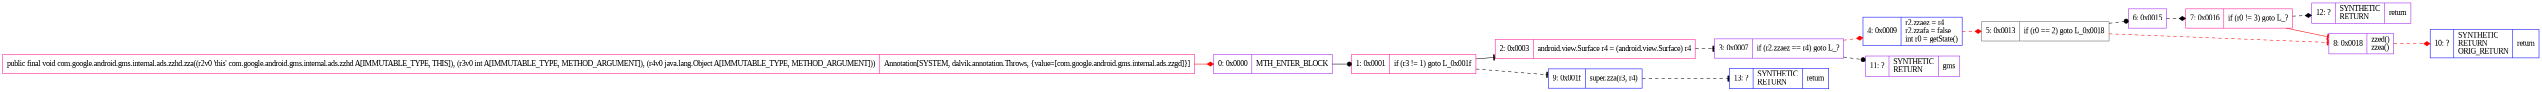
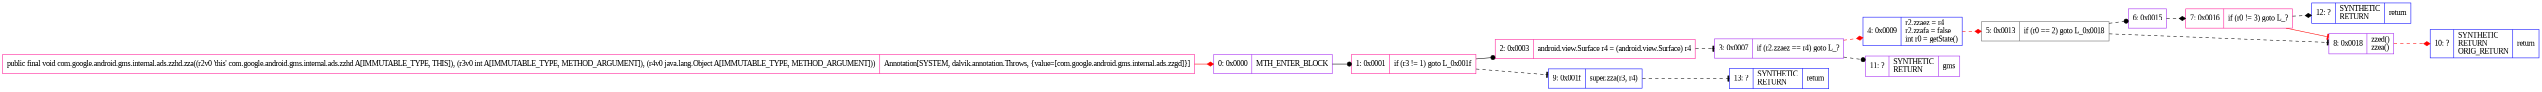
(2361, 13) -> (2361, 13)
(2218, 38) -> (2218, 38)
(1484, 58) -> (1483, 58)
